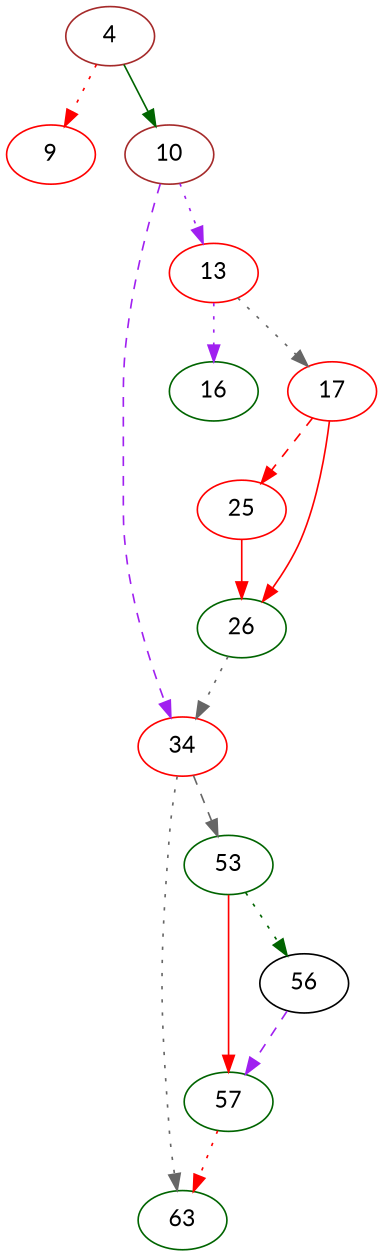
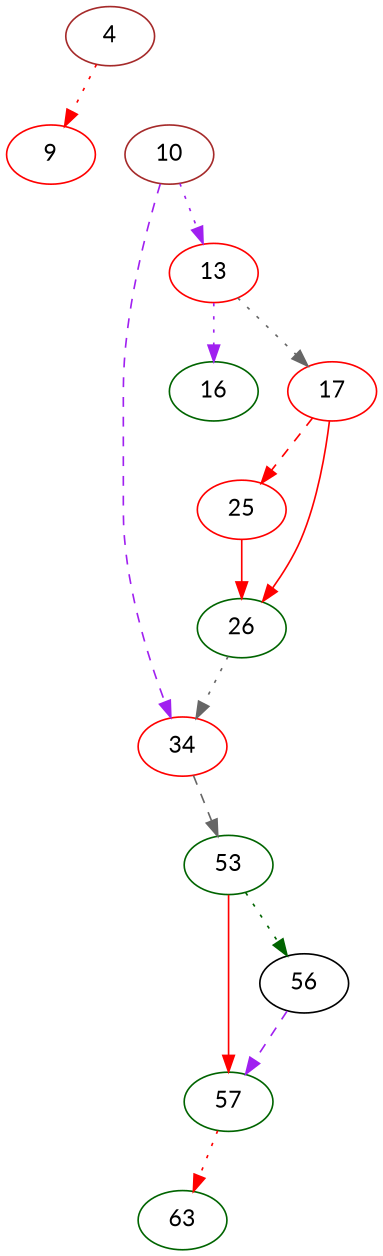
(136, 88) -> none
(162, 975) -> none
